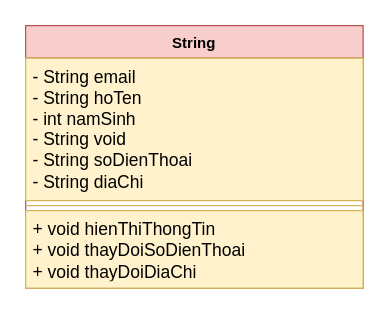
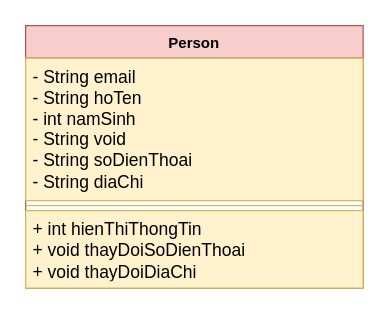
(194, 43) -> (194, 43)
(126, 246) -> (126, 246)
